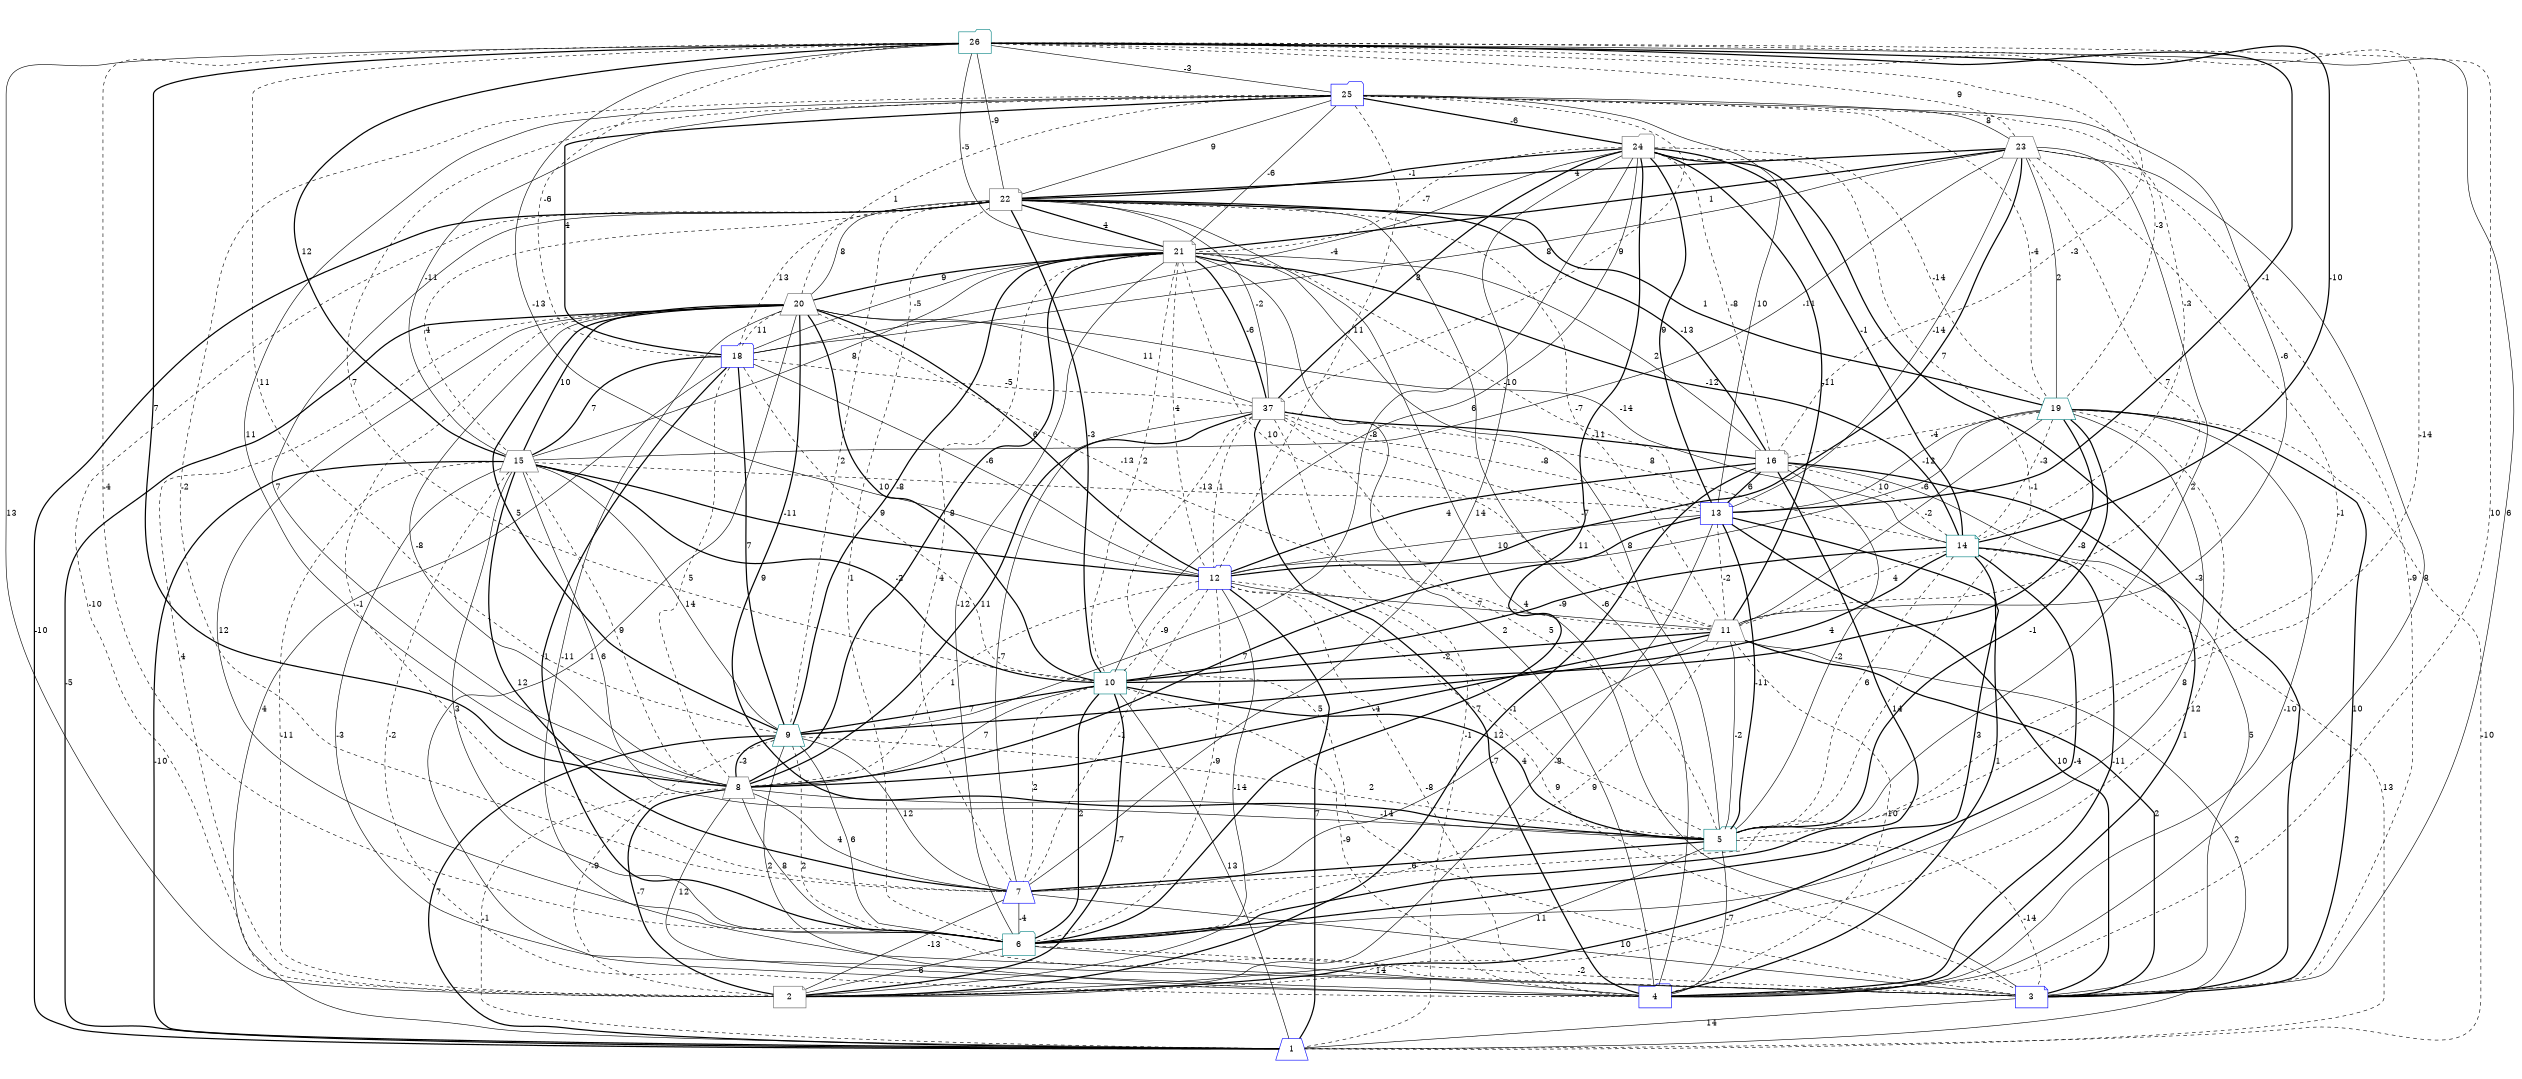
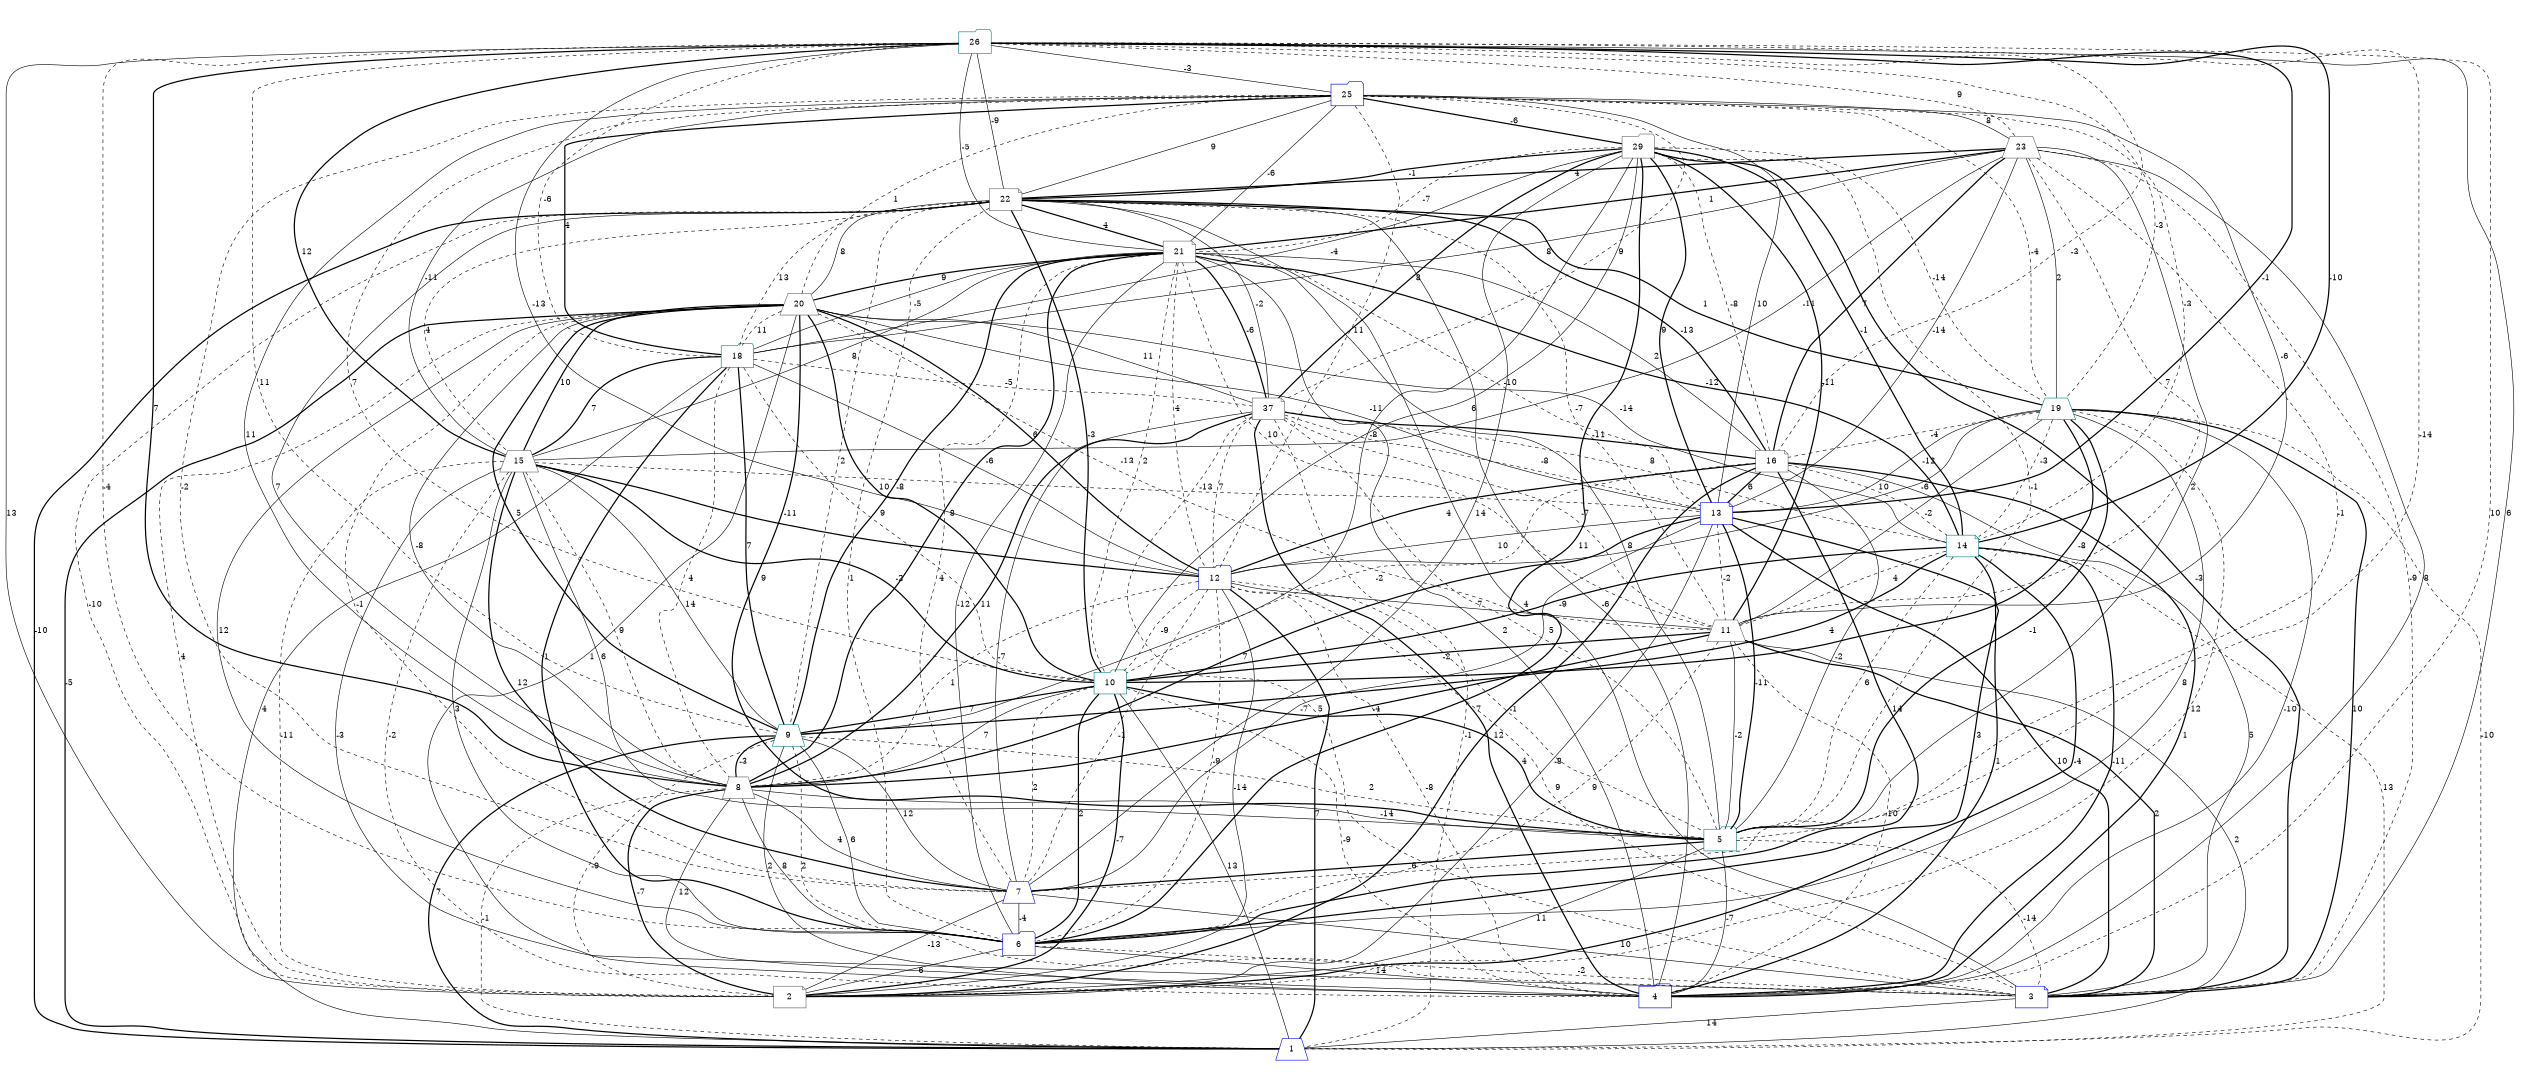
(1638, 147) -> (1638, 147)
(737, 357) -> (737, 357)
(1222, 487) -> (1222, 487)
(1760, 490) -> (1866, 289)
none -> (1396, 565)
(691, 578) -> (691, 578)
(1418, 801) -> (1401, 683)
(808, 944) -> (1240, 389)
(1019, 945) -> (1019, 945)
(164, 1025) -> none
